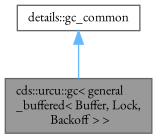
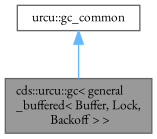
(79, 18) -> (79, 18)
